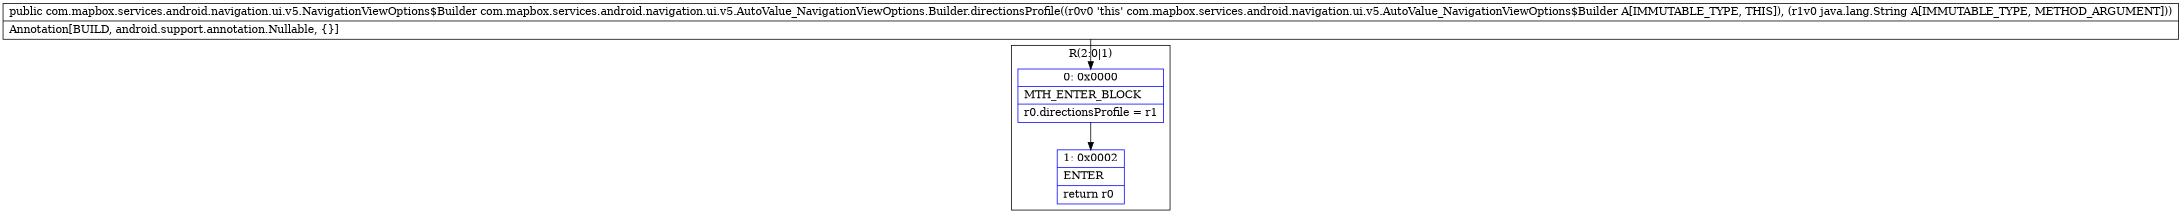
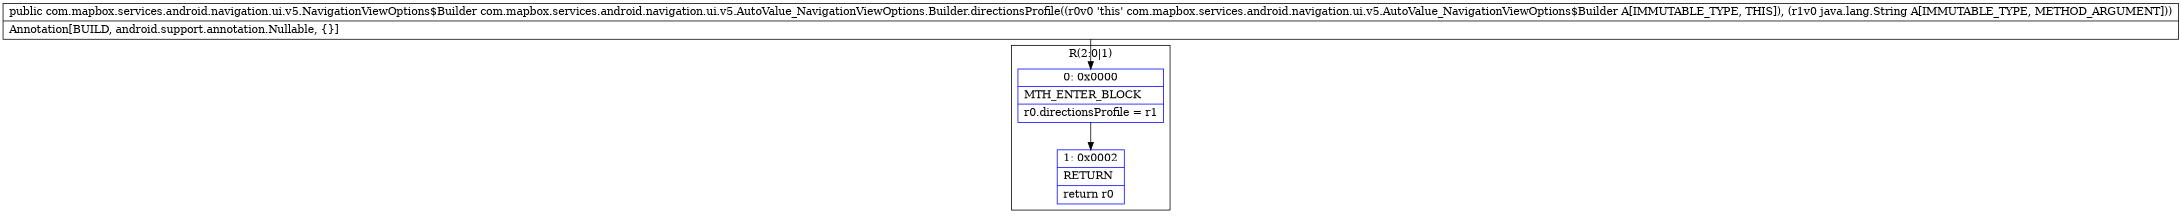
(1084, 176) -> (1088, 176)
